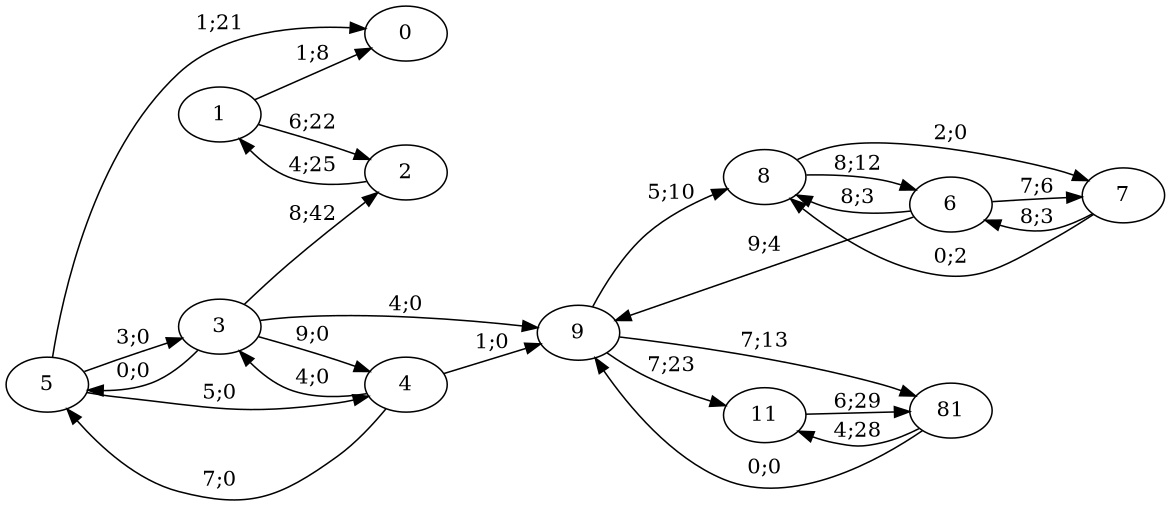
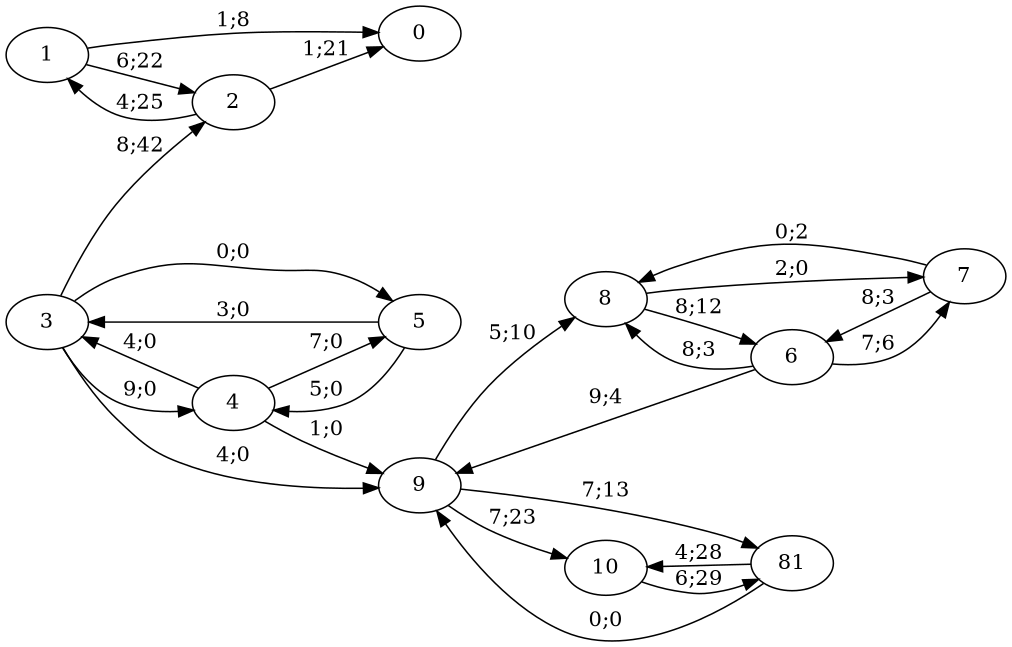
(136, 125) -> (319, 71)
(765, 415) -> (606, 568)
